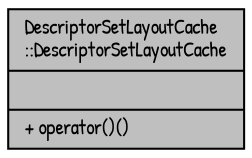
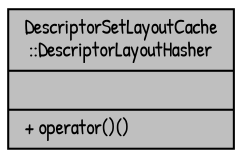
(126, 50) -> (121, 50)
